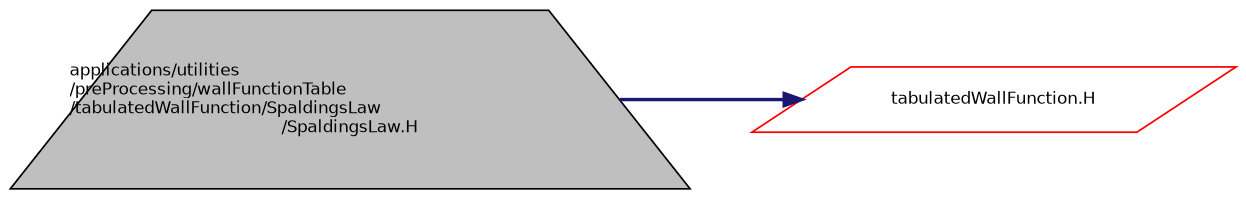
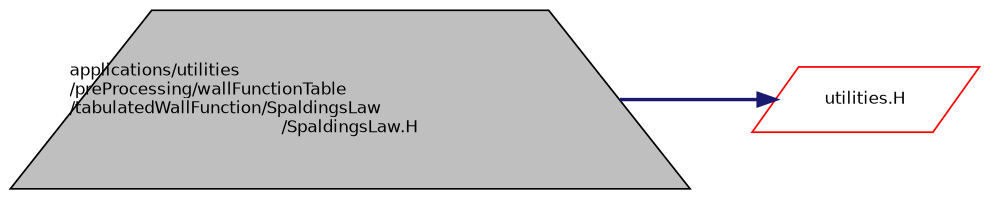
(994, 100) -> (866, 100)
